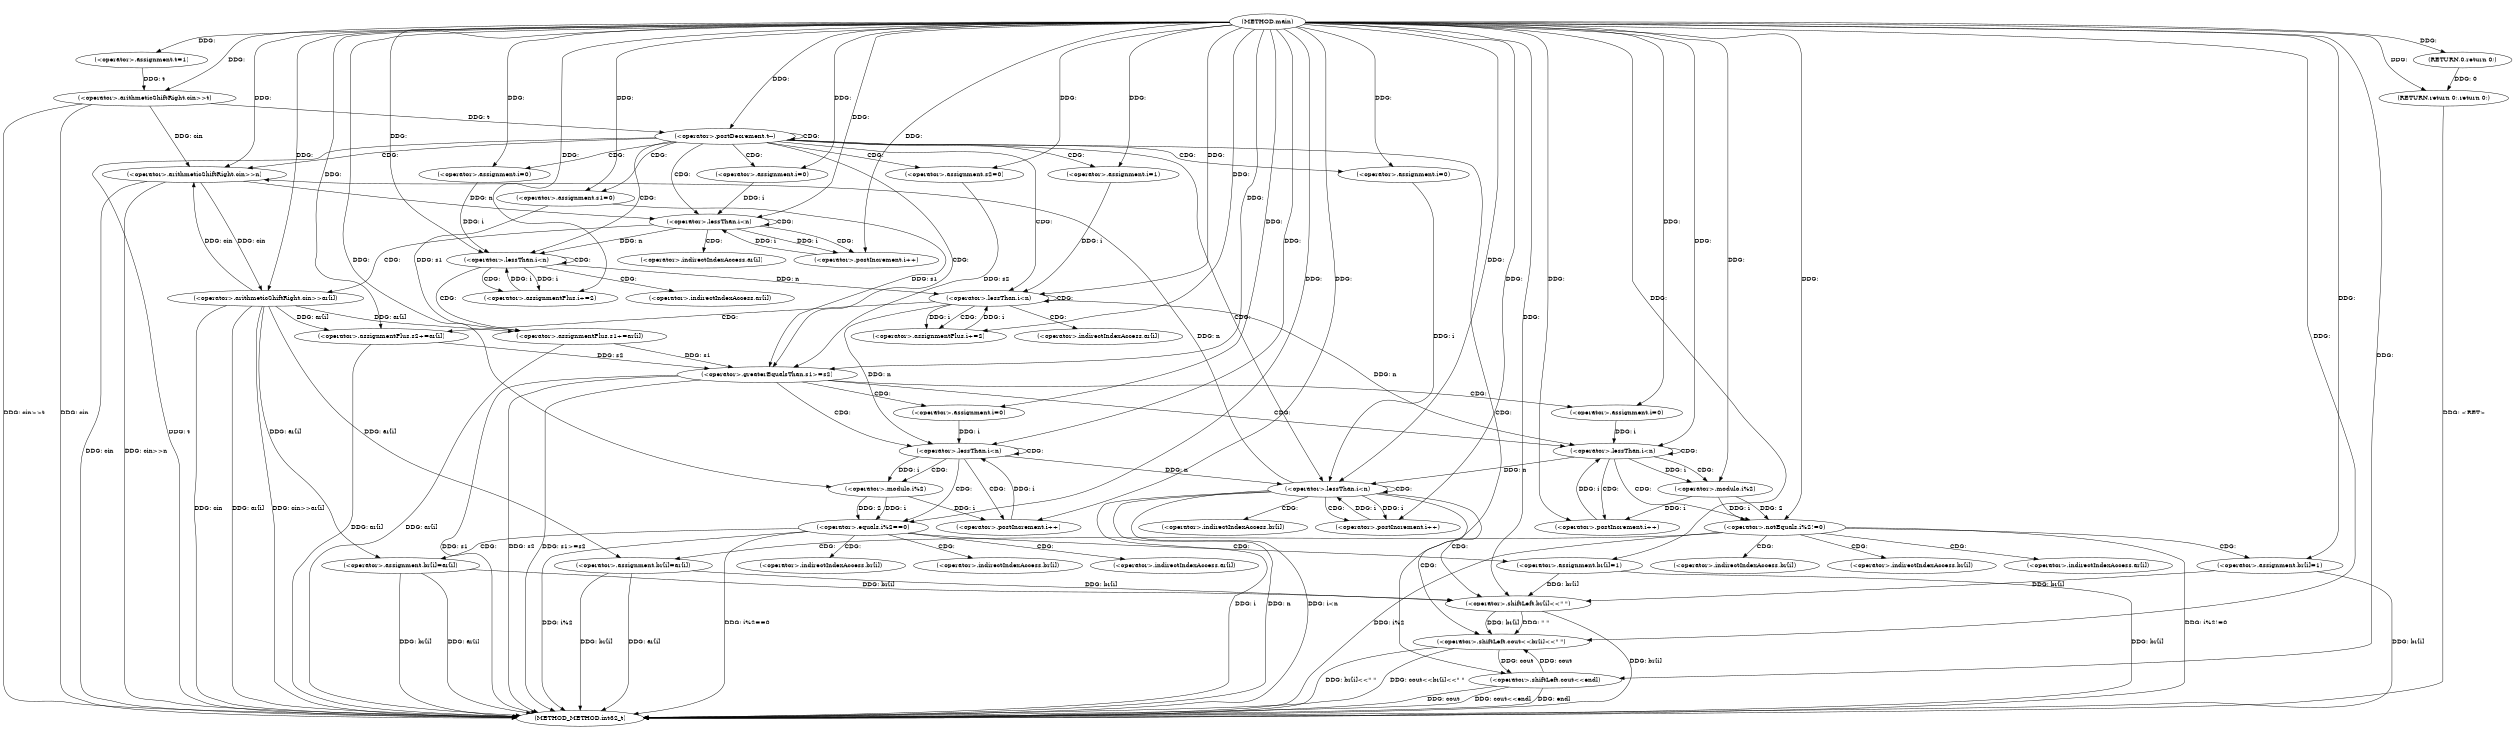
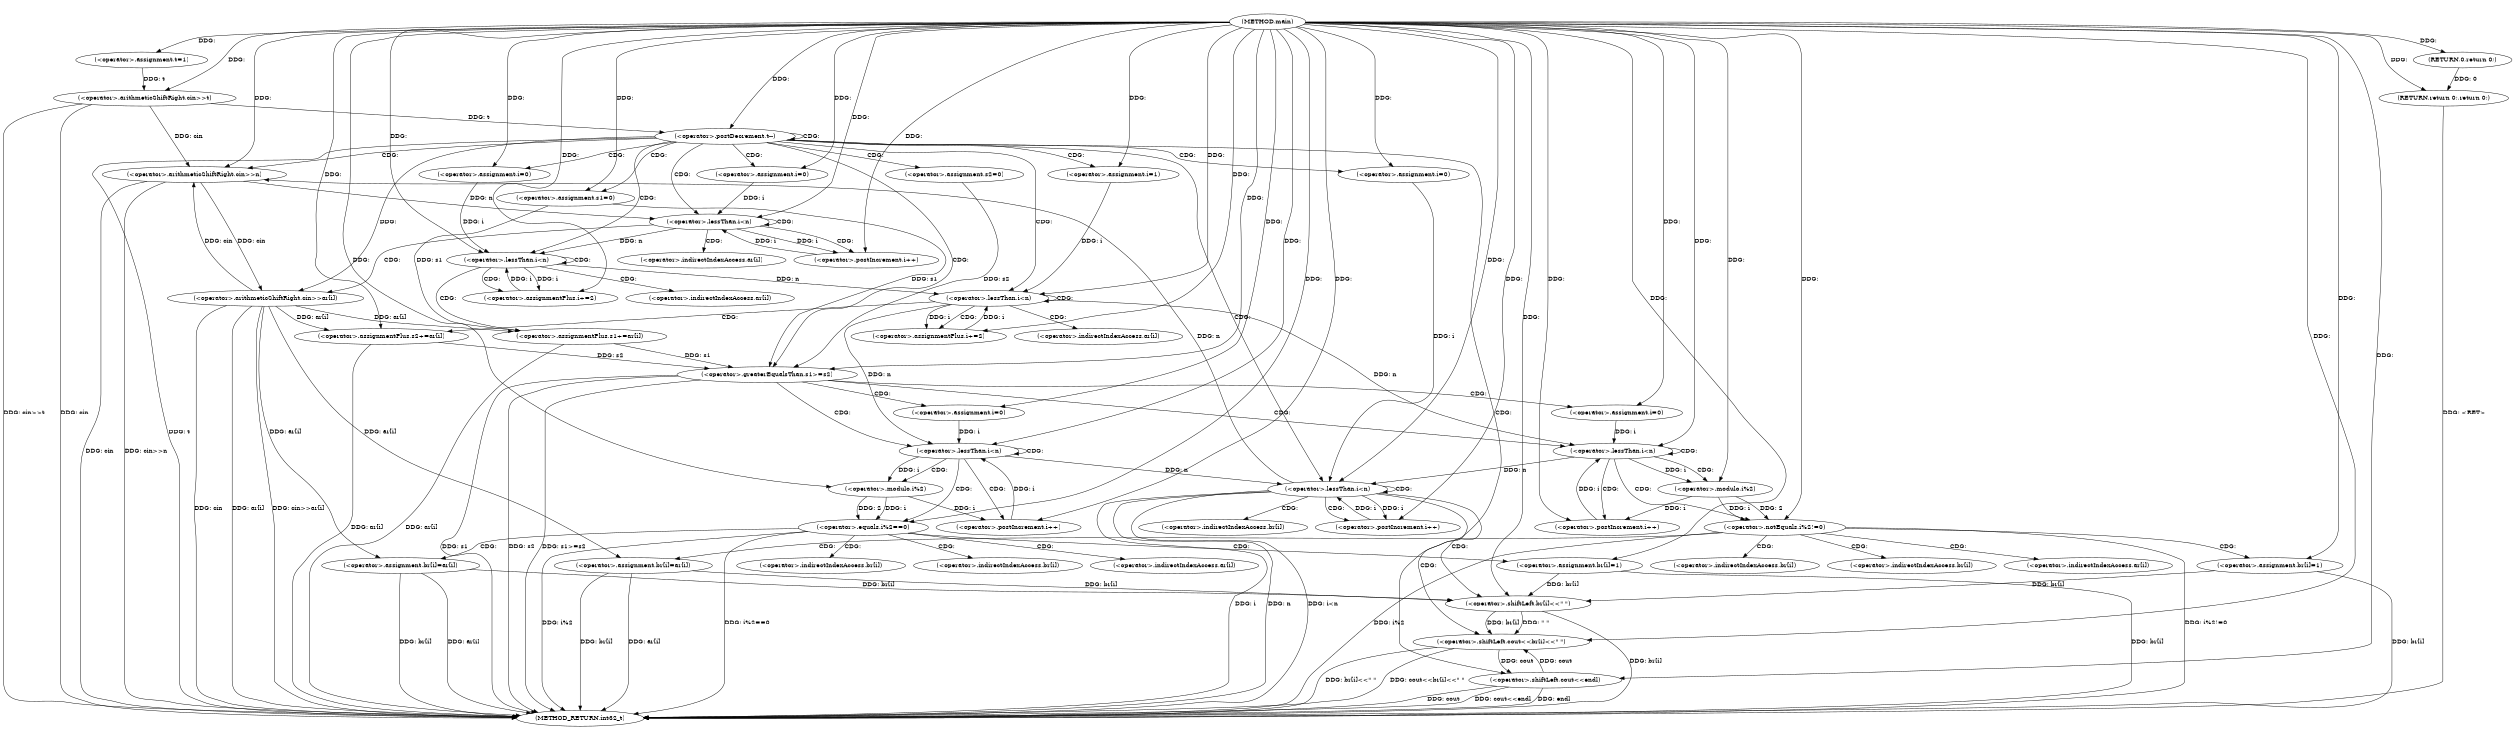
(643, 26) -> (448, 155)
(1071, 51) -> none
(580, 718) -> (580, 718)
